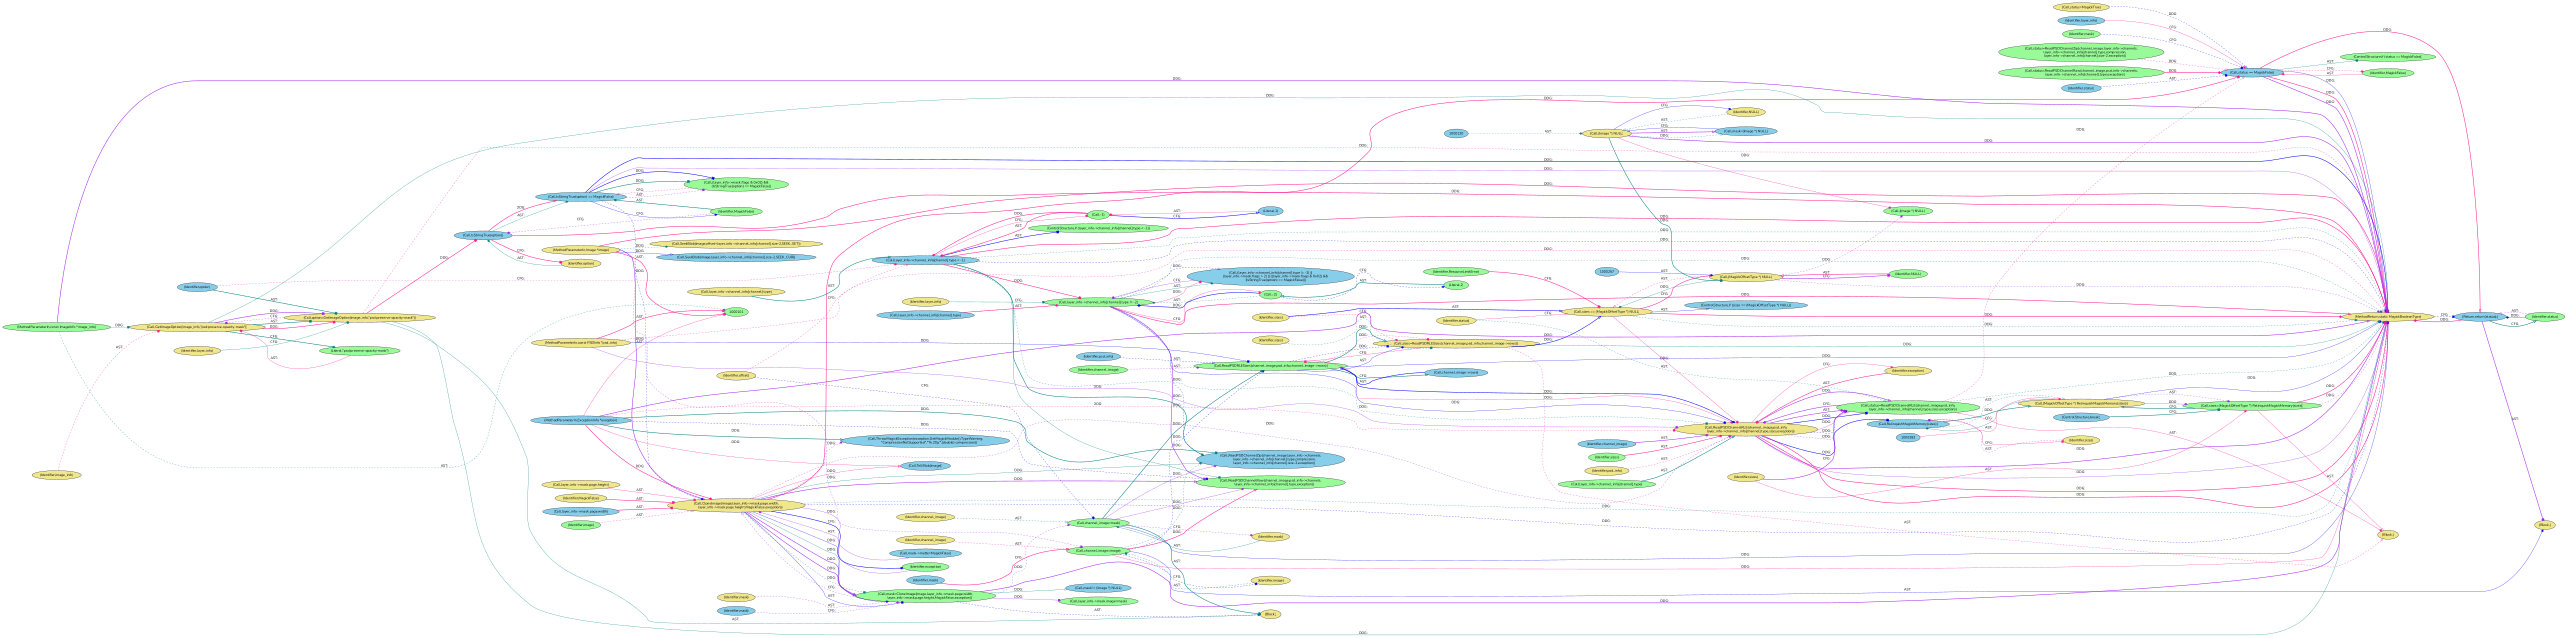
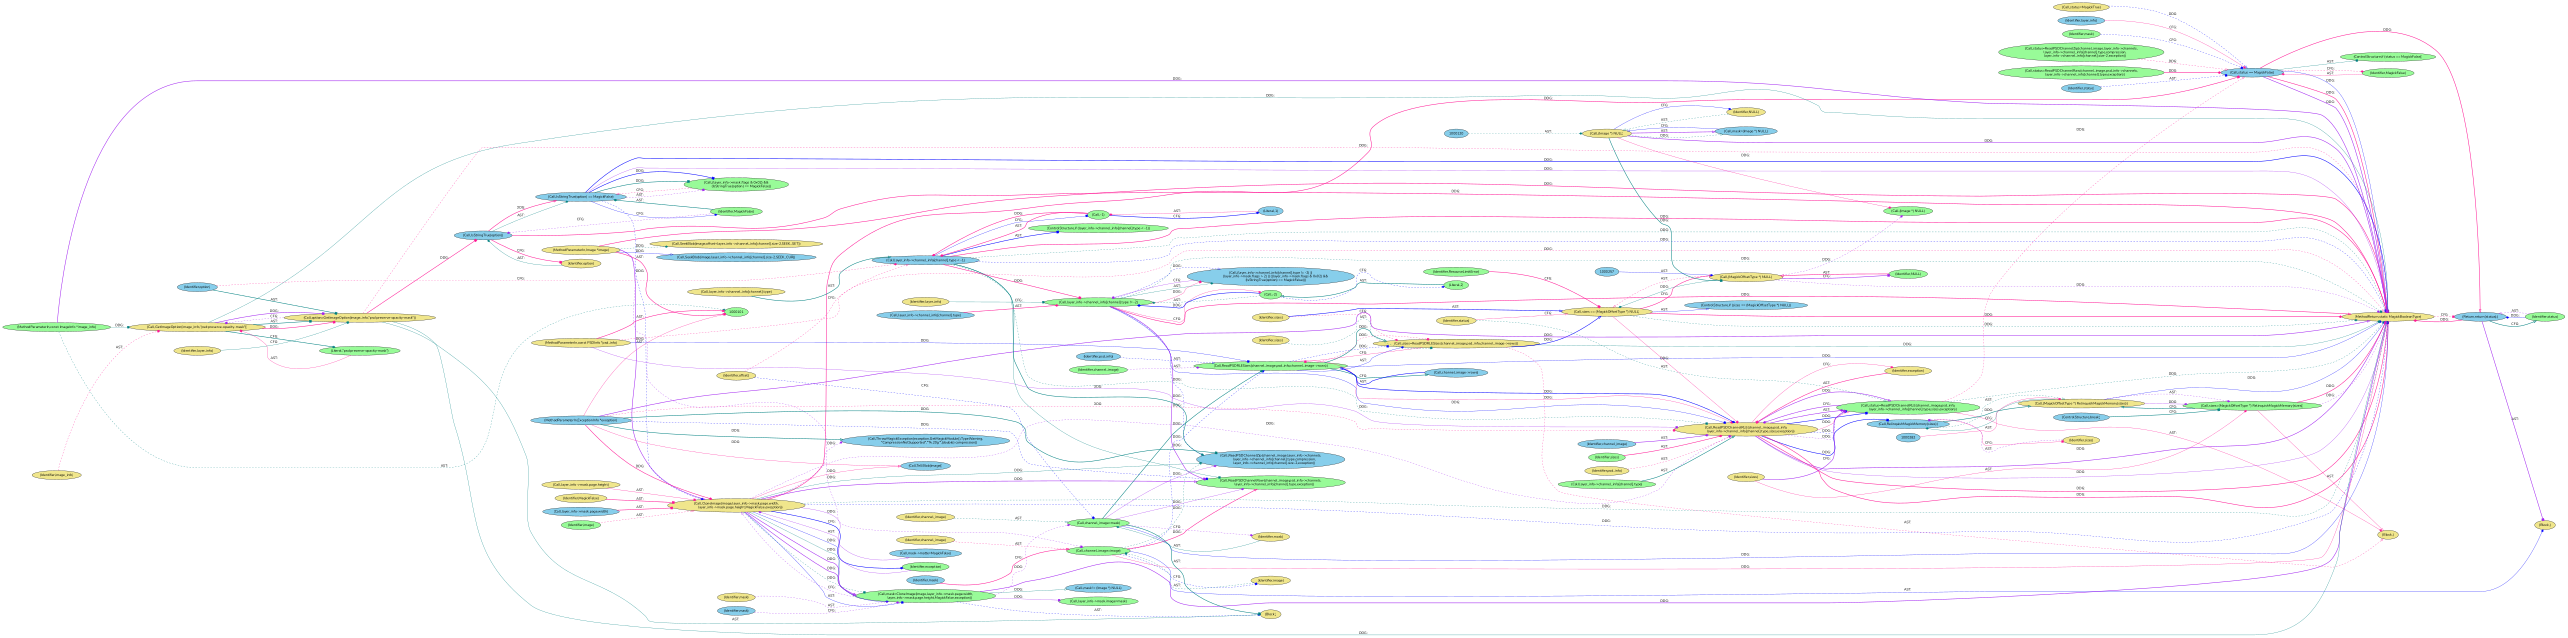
(1183, 218) -> (1183, 218)
(1007, 225) -> (1007, 225)
(2443, 317) -> (2443, 317)
